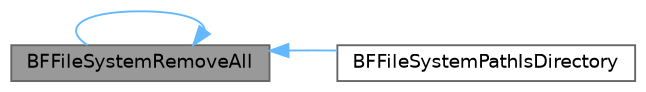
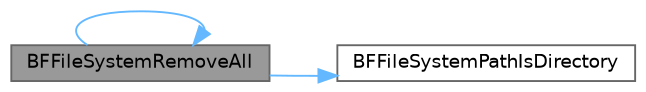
(313, 50) -> (294, 76)
